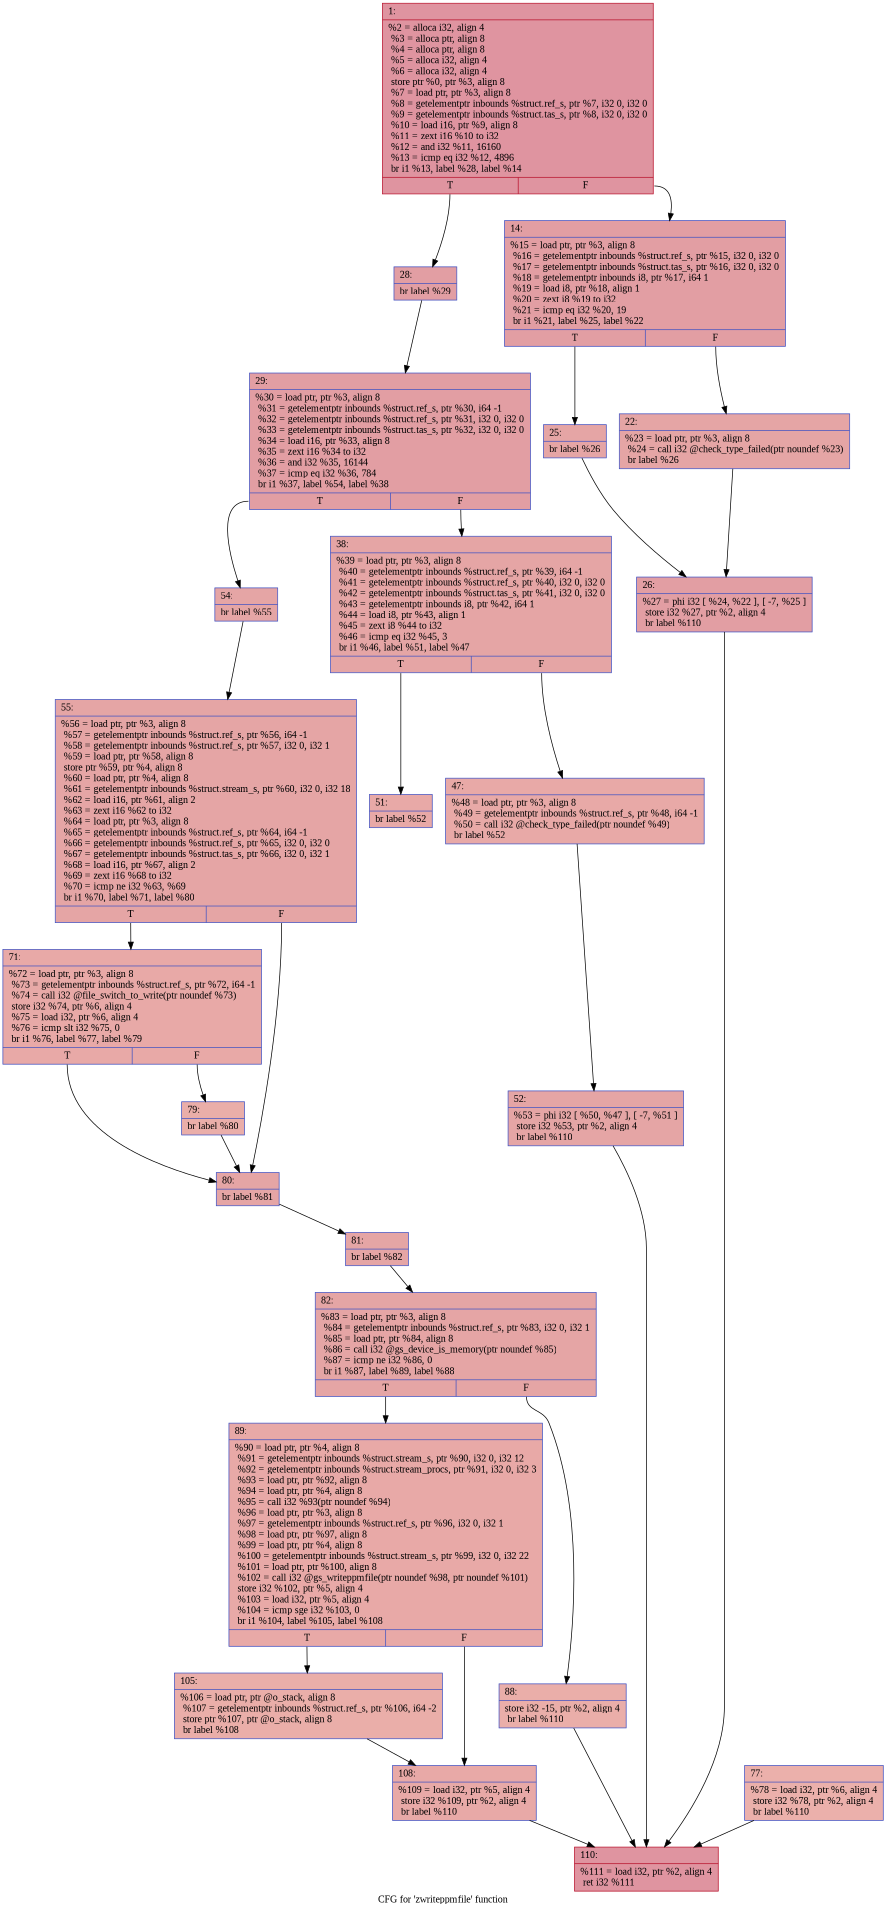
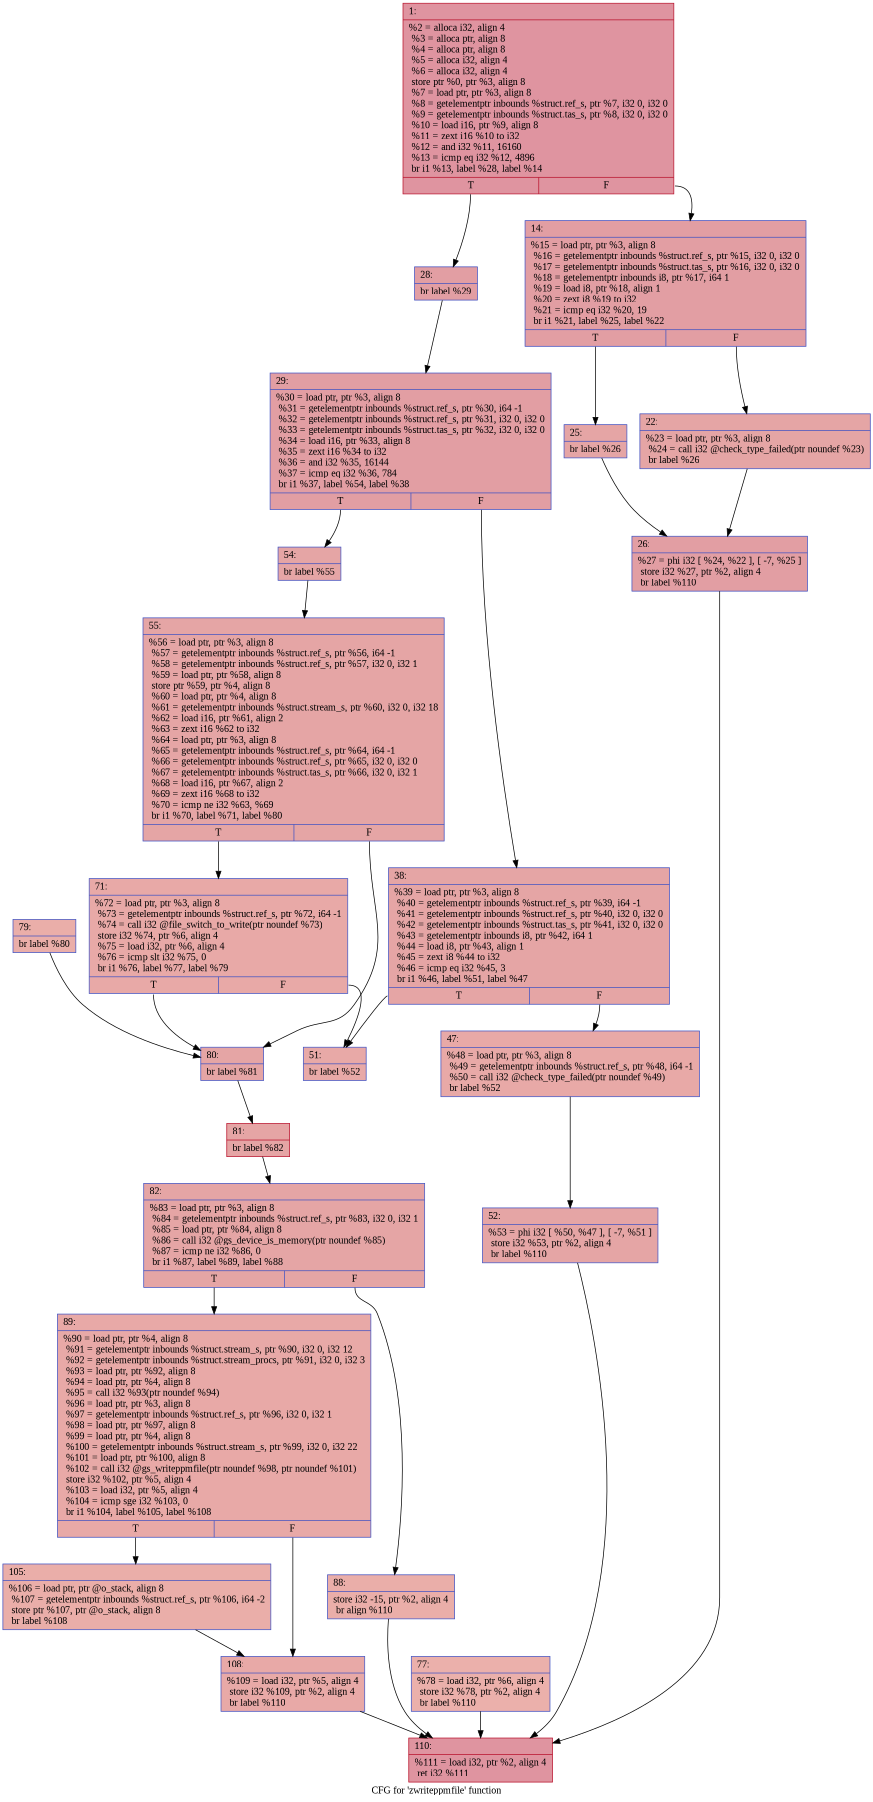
(199, 1080) -> (359, 1010)
(377, 1249) -> (258, 1140)
(534, 1719) -> (363, 1610)
